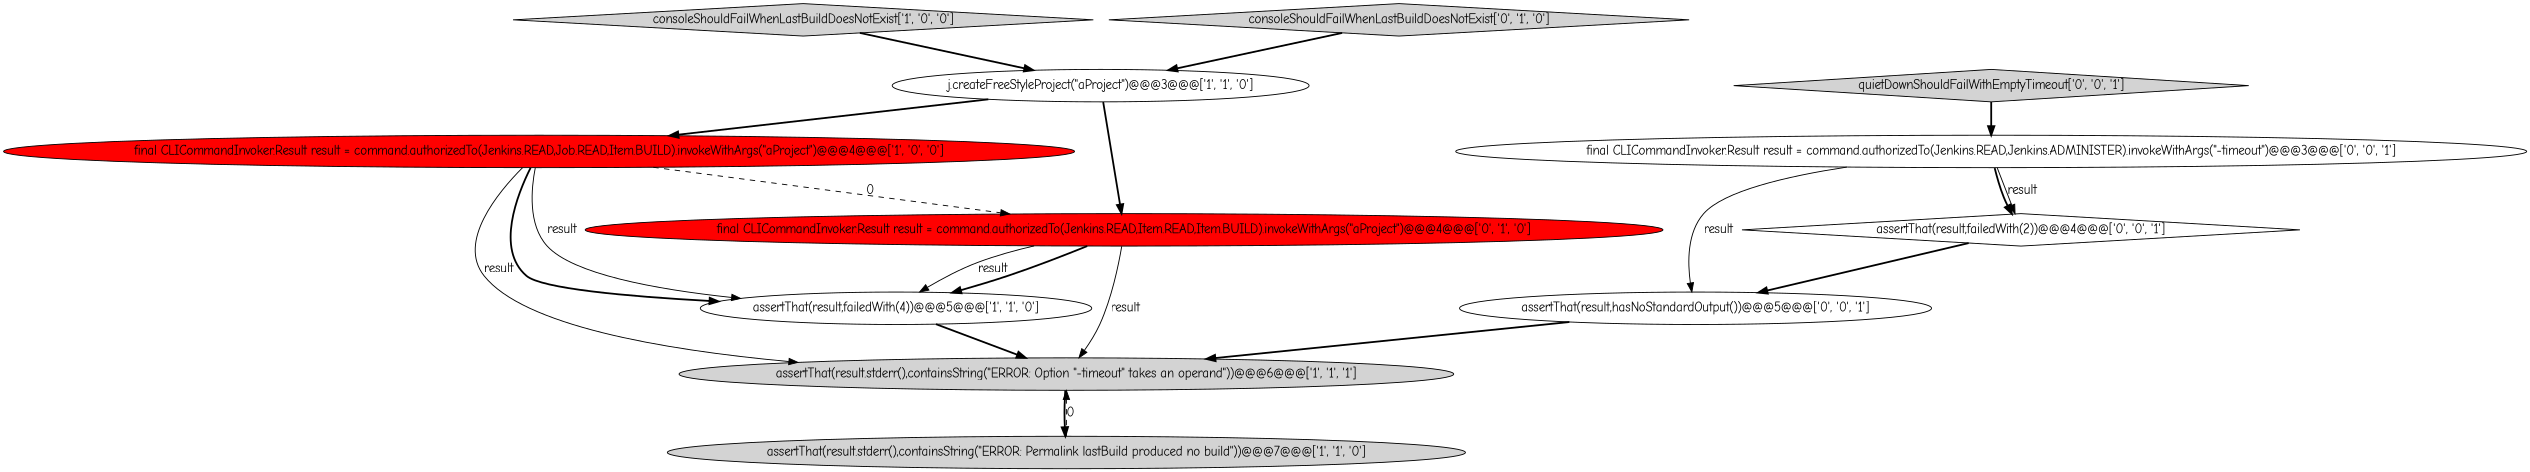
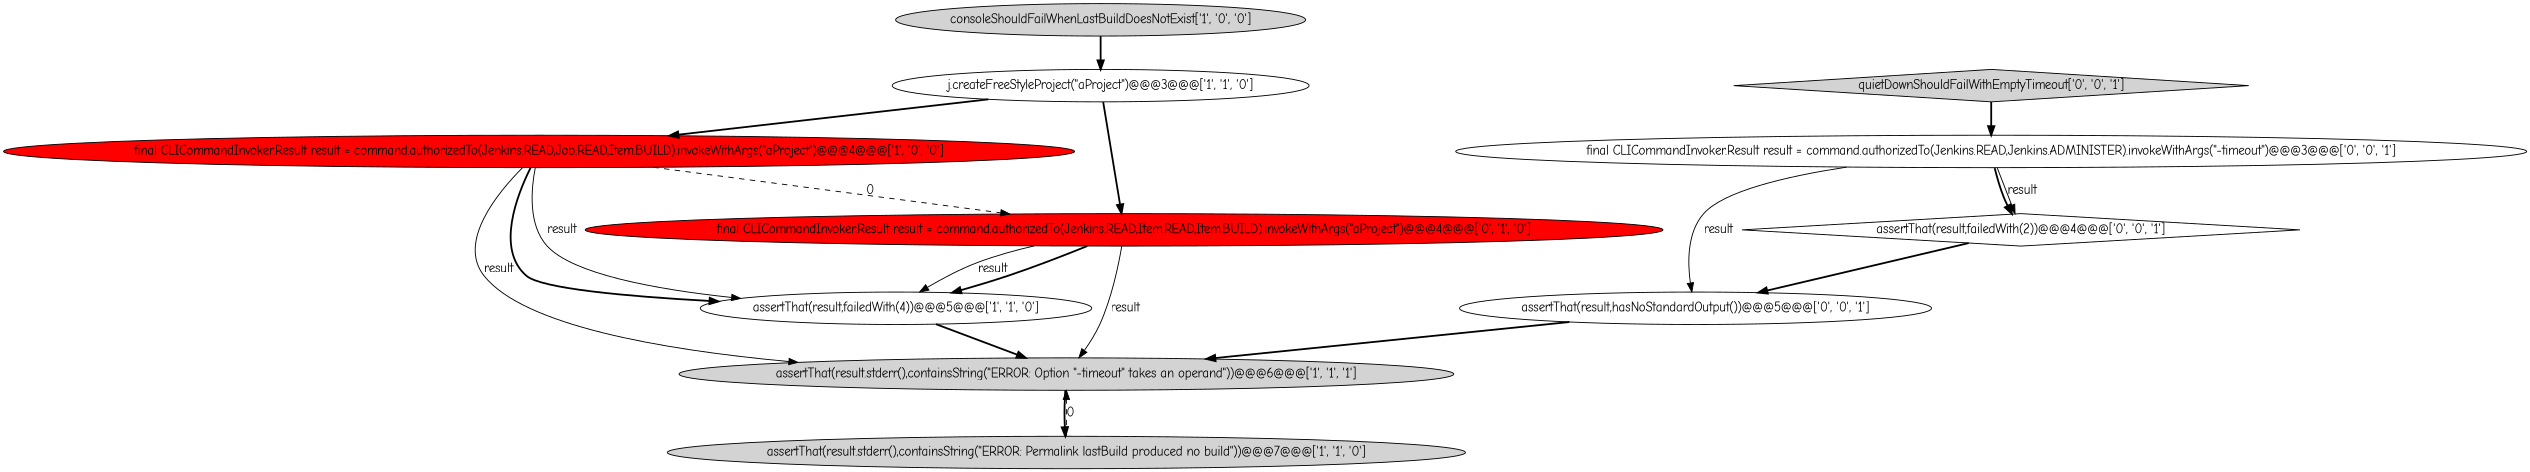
(803, 20) -> (1101, 20)
(1399, 20) -> none
